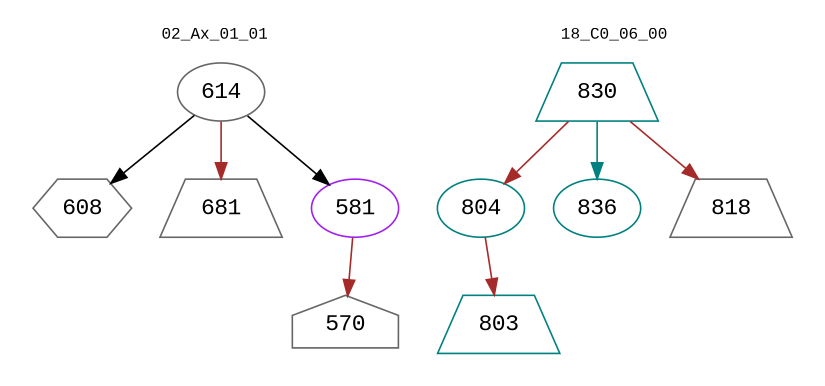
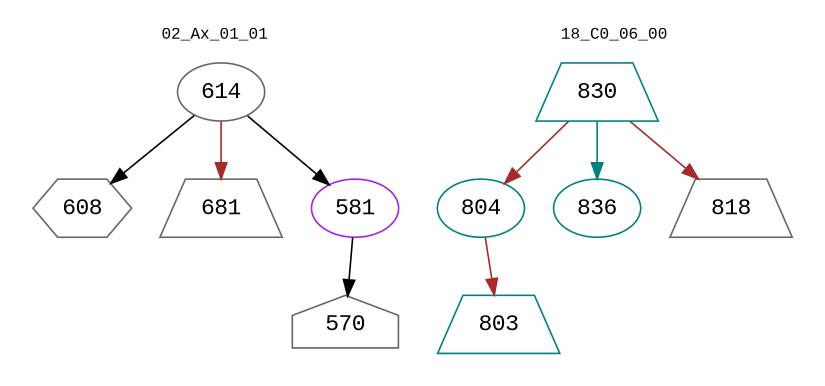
(351, 259) -> (351, 259)
